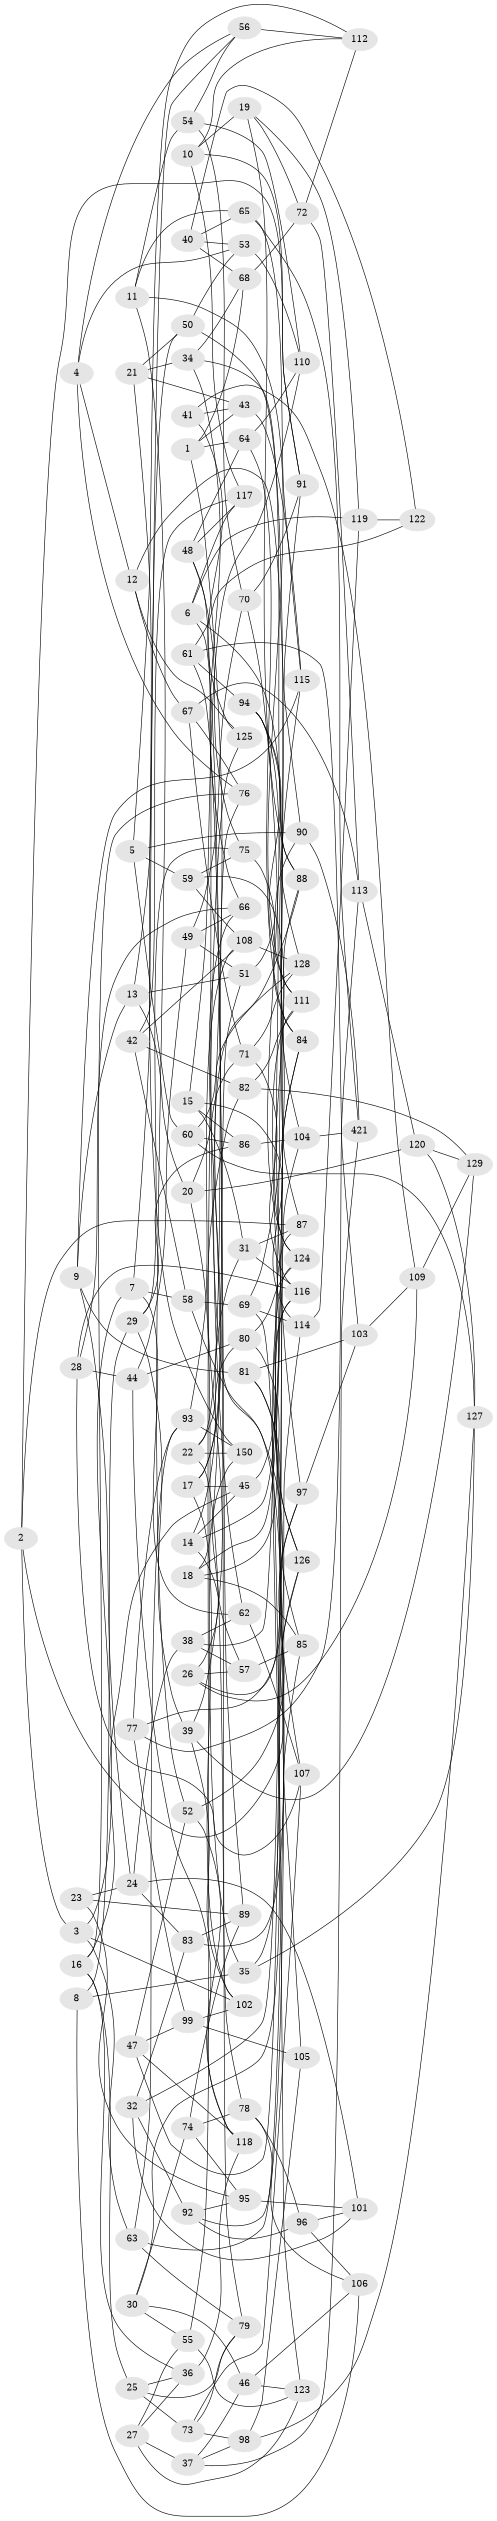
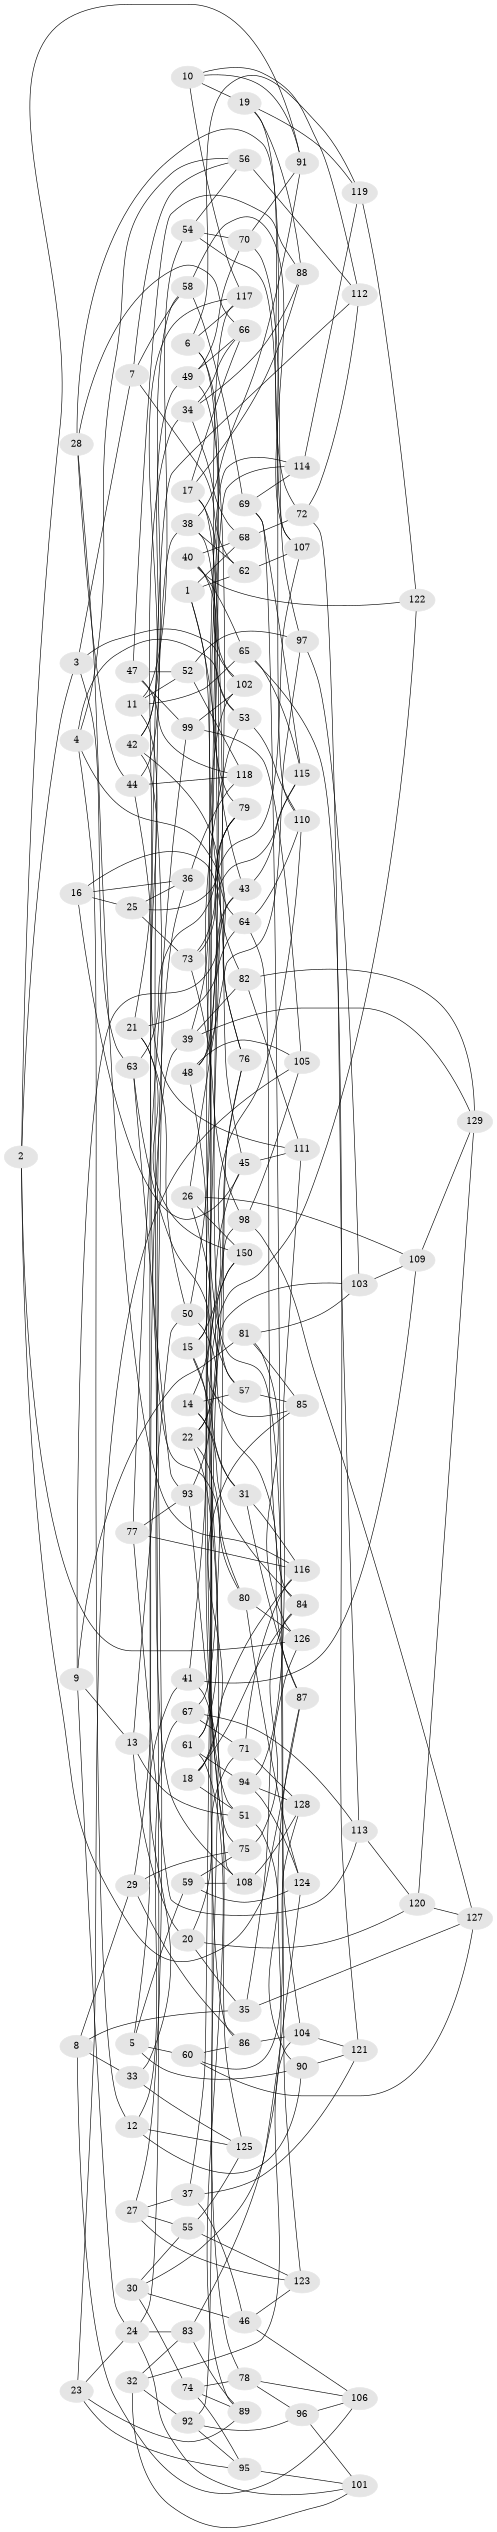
(360, 1131) -> (360, 2051)
none -> (101, 1592)
none -> (132, 2077)
